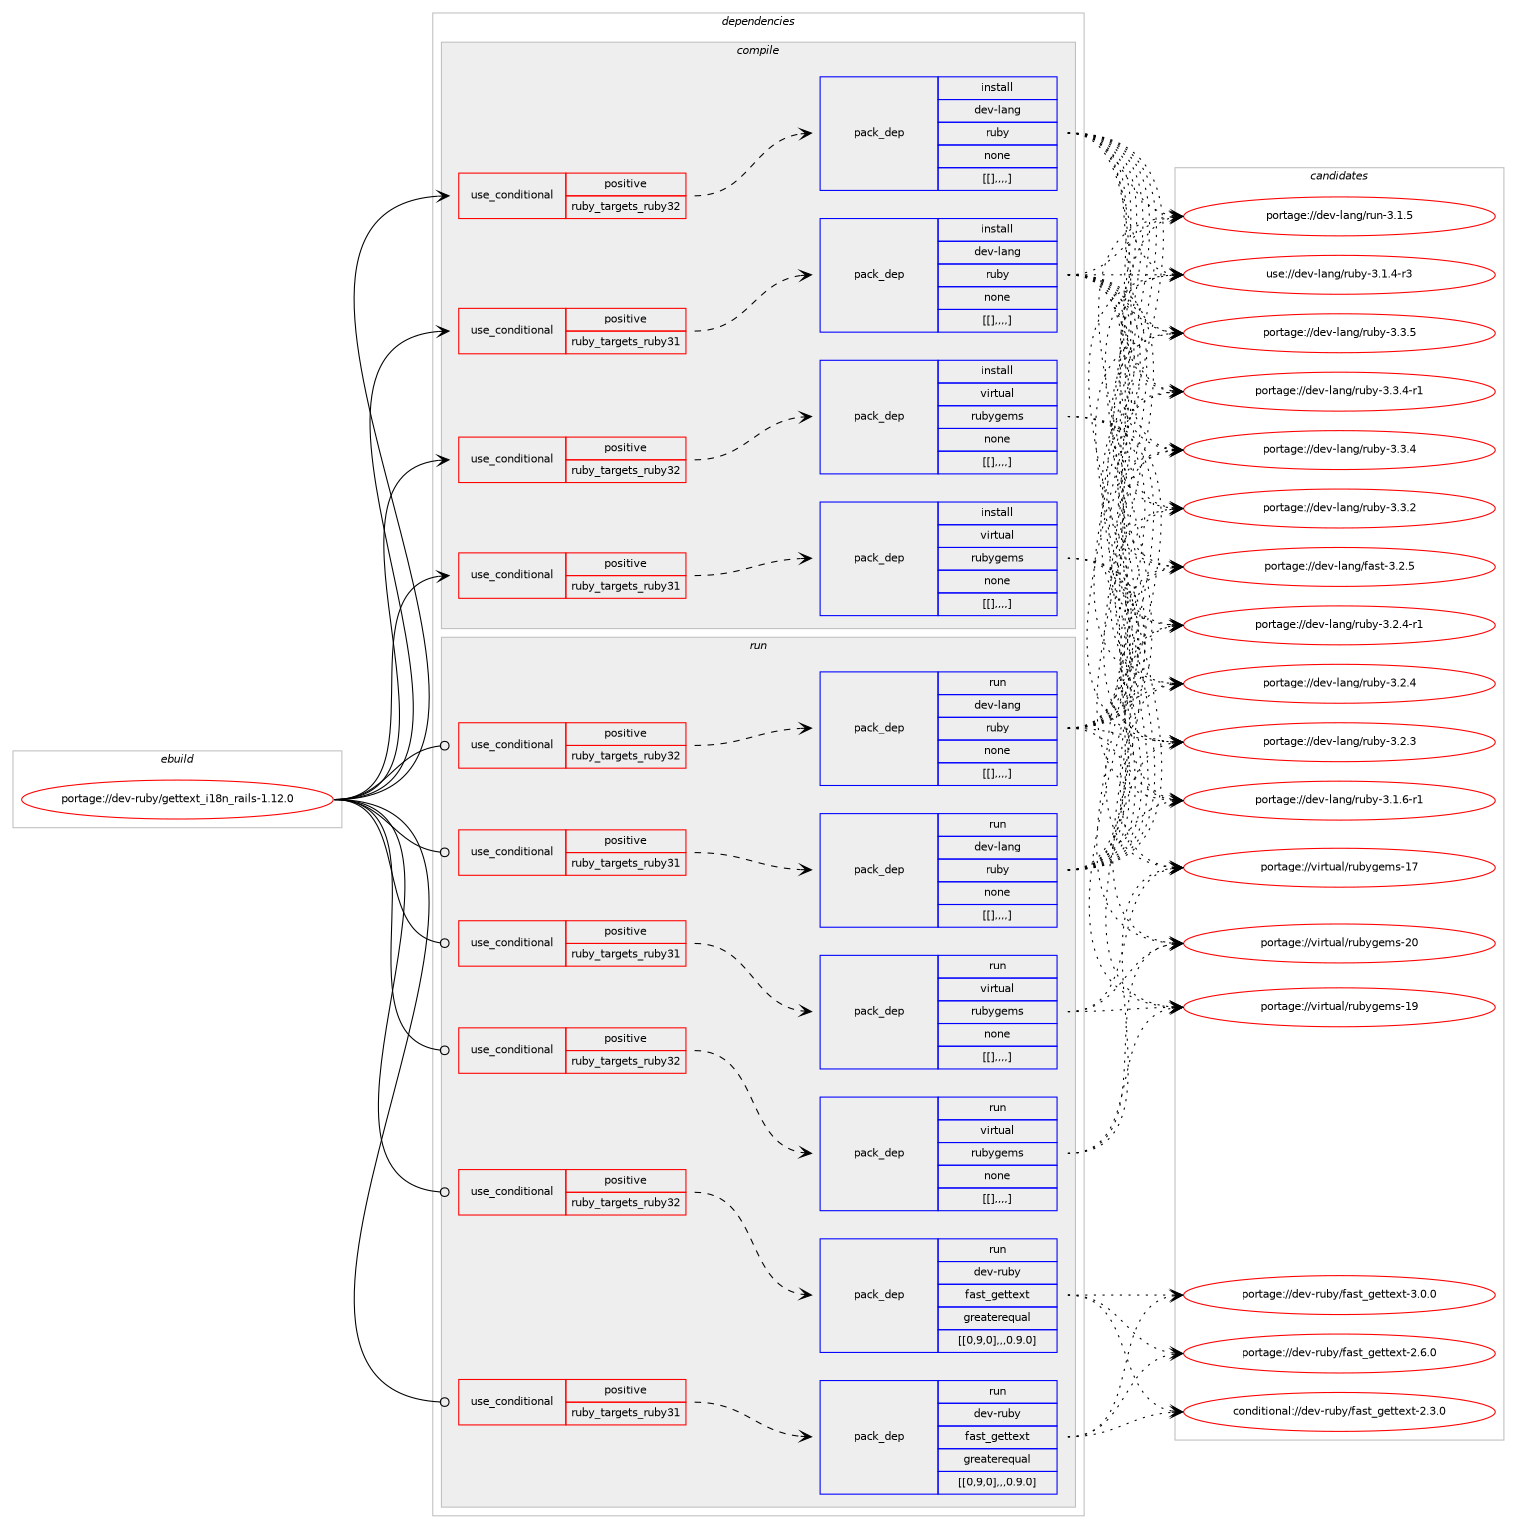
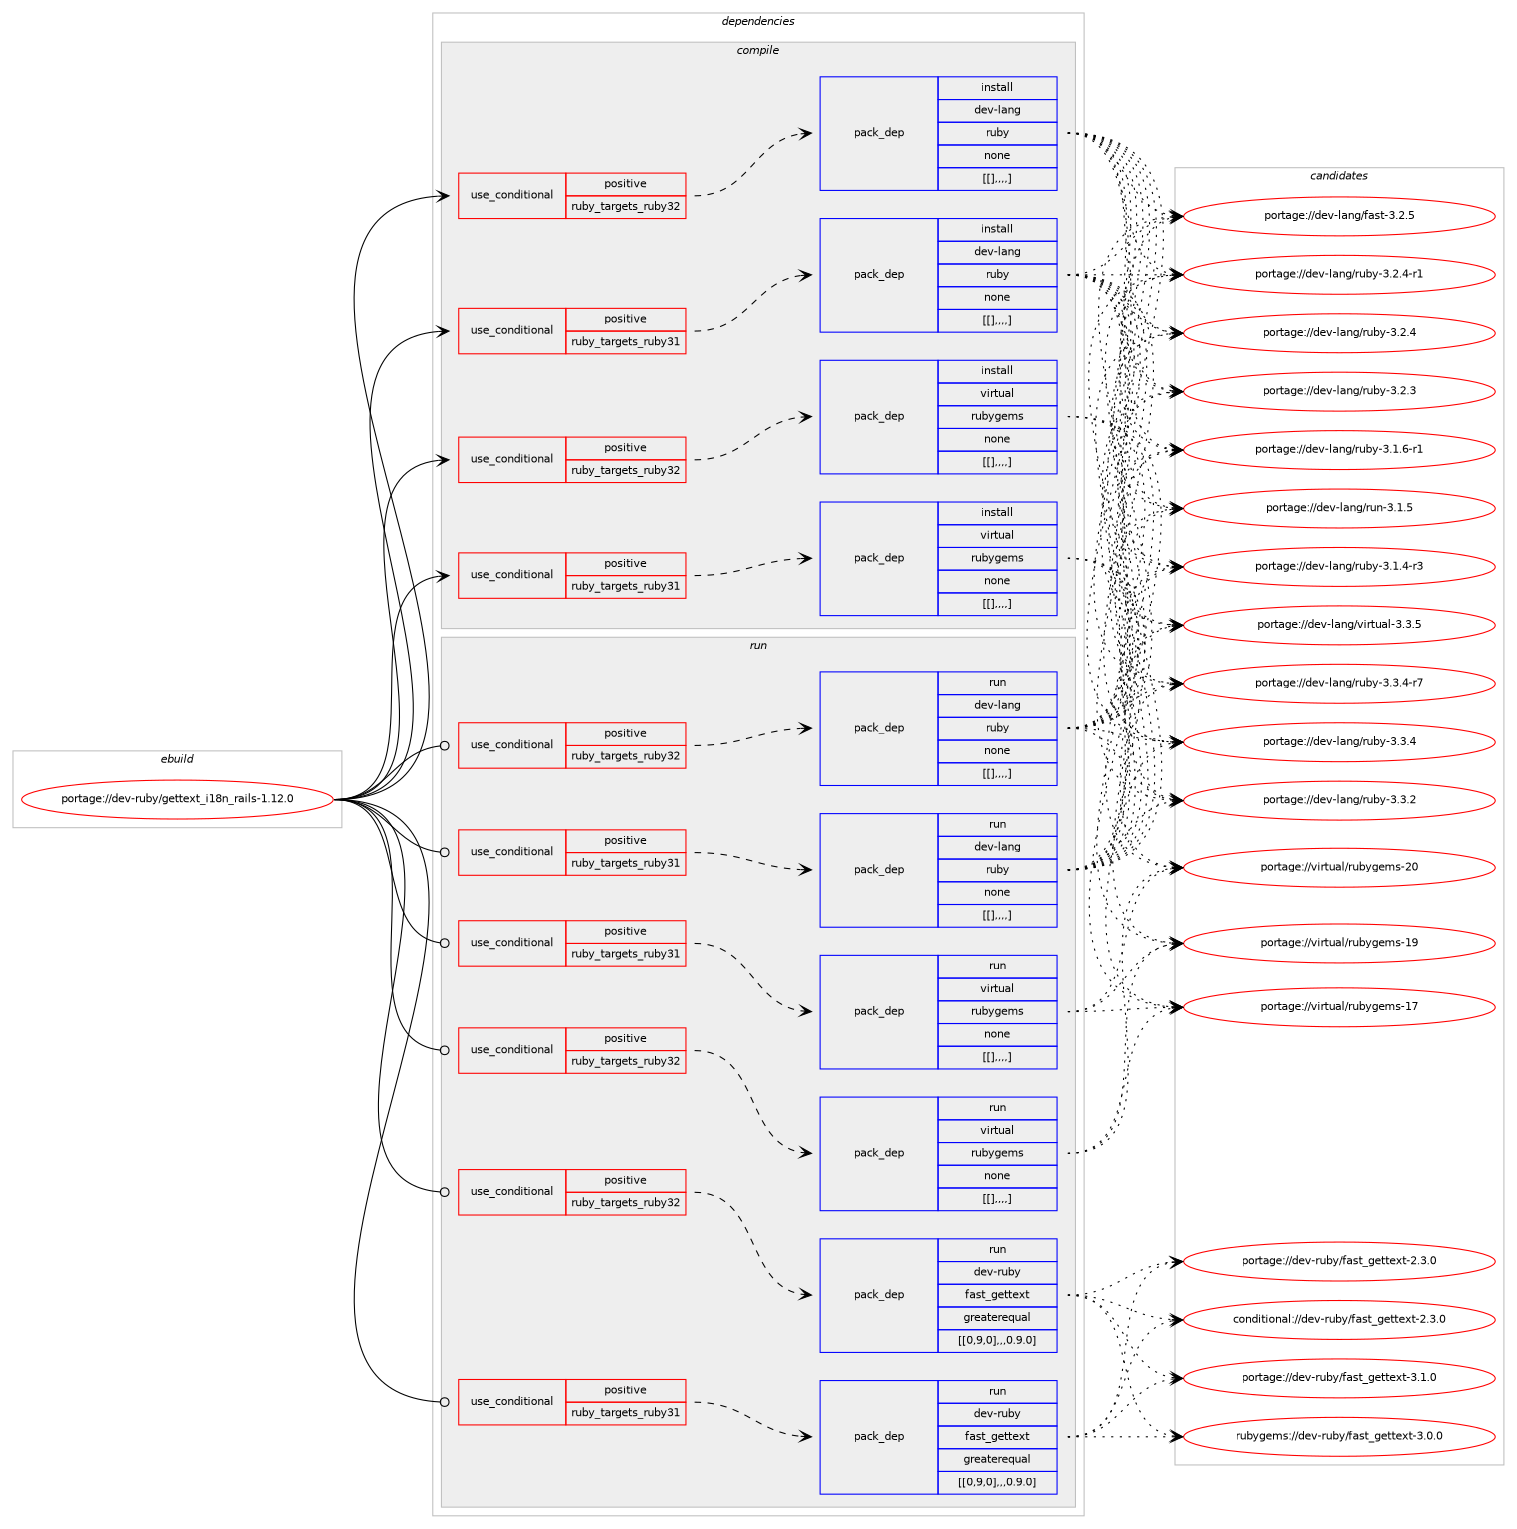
(1339, 275) -> (1339, 567)
(1339, 333) -> (1339, 625)
(1339, 392) -> (1339, 684)
(1339, 1295) -> (1339, 1437)
(1339, 1354) -> (1339, 1262)
none -> (1339, 1378)
